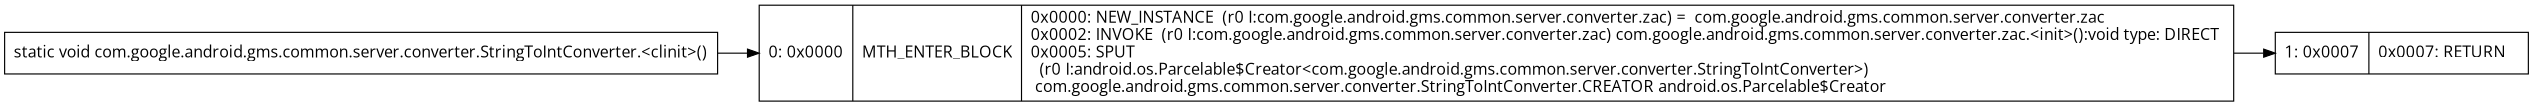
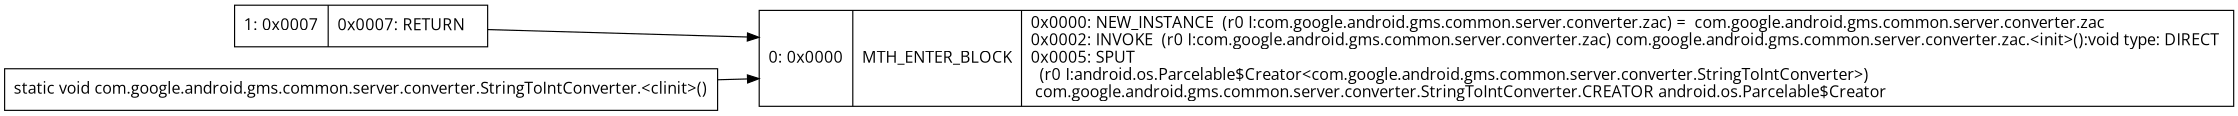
(2249, 53) -> (618, 33)
